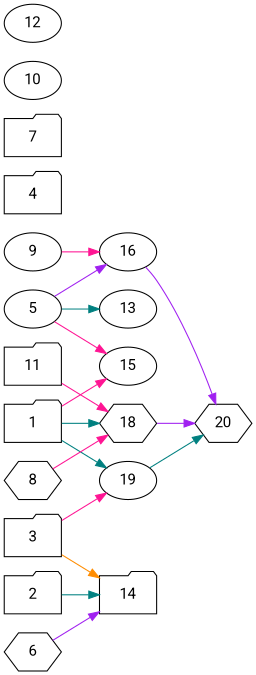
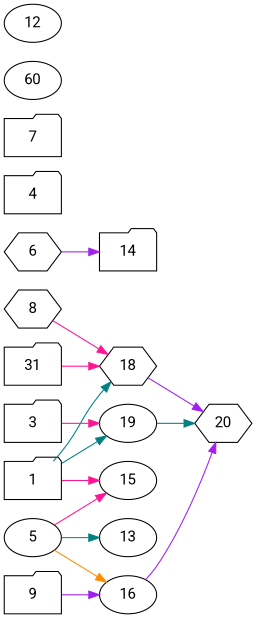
(33, 80) -> (33, 80)
(33, 252) -> (33, 595)
(75, 252) -> (75, 595)
(76, 283) -> (76, 563)
(33, 366) -> (33, 366)
(76, 563) -> none
(33, 595) -> none
